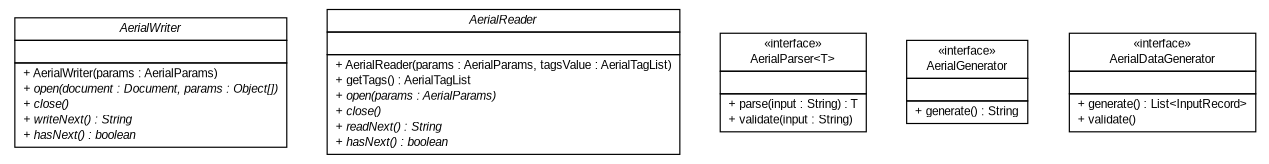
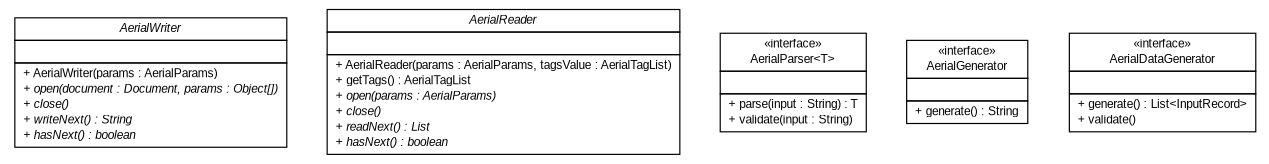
(389, 127) -> (383, 127)
